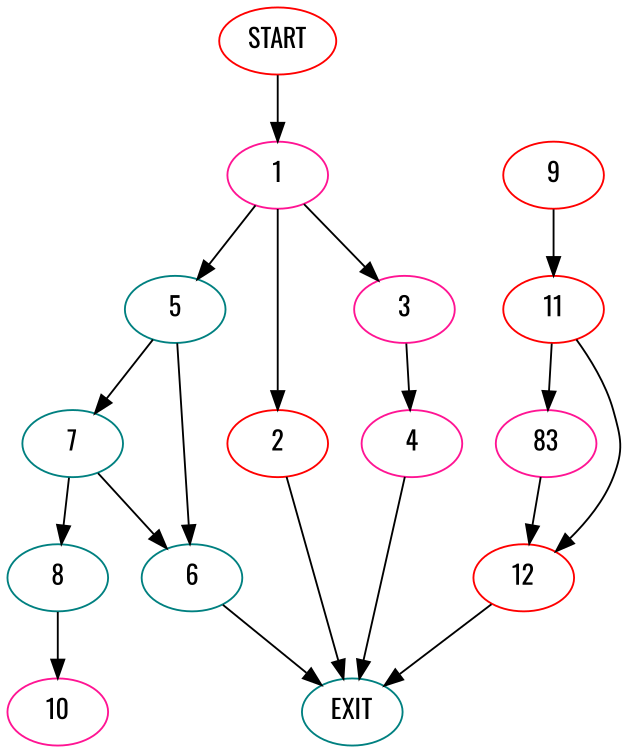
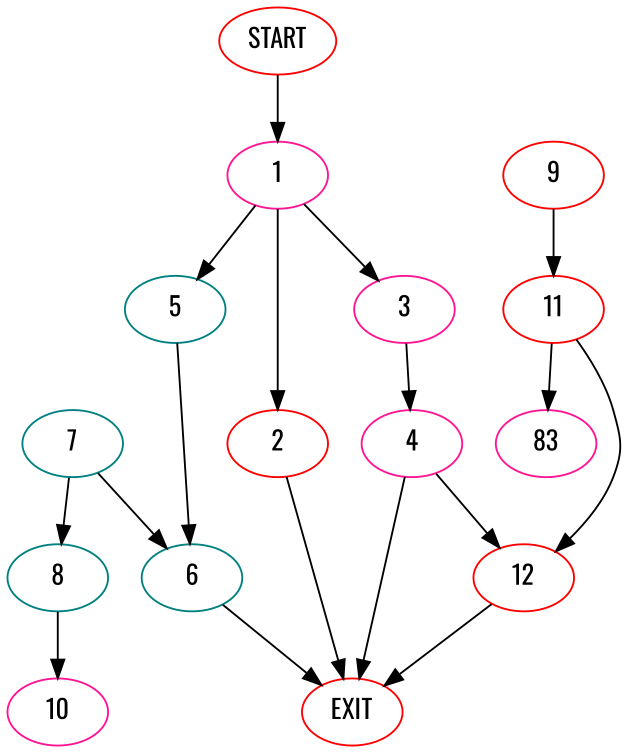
(130, 369) -> none
(537, 501) -> (462, 504)
(352, 712) -> (352, 712)
